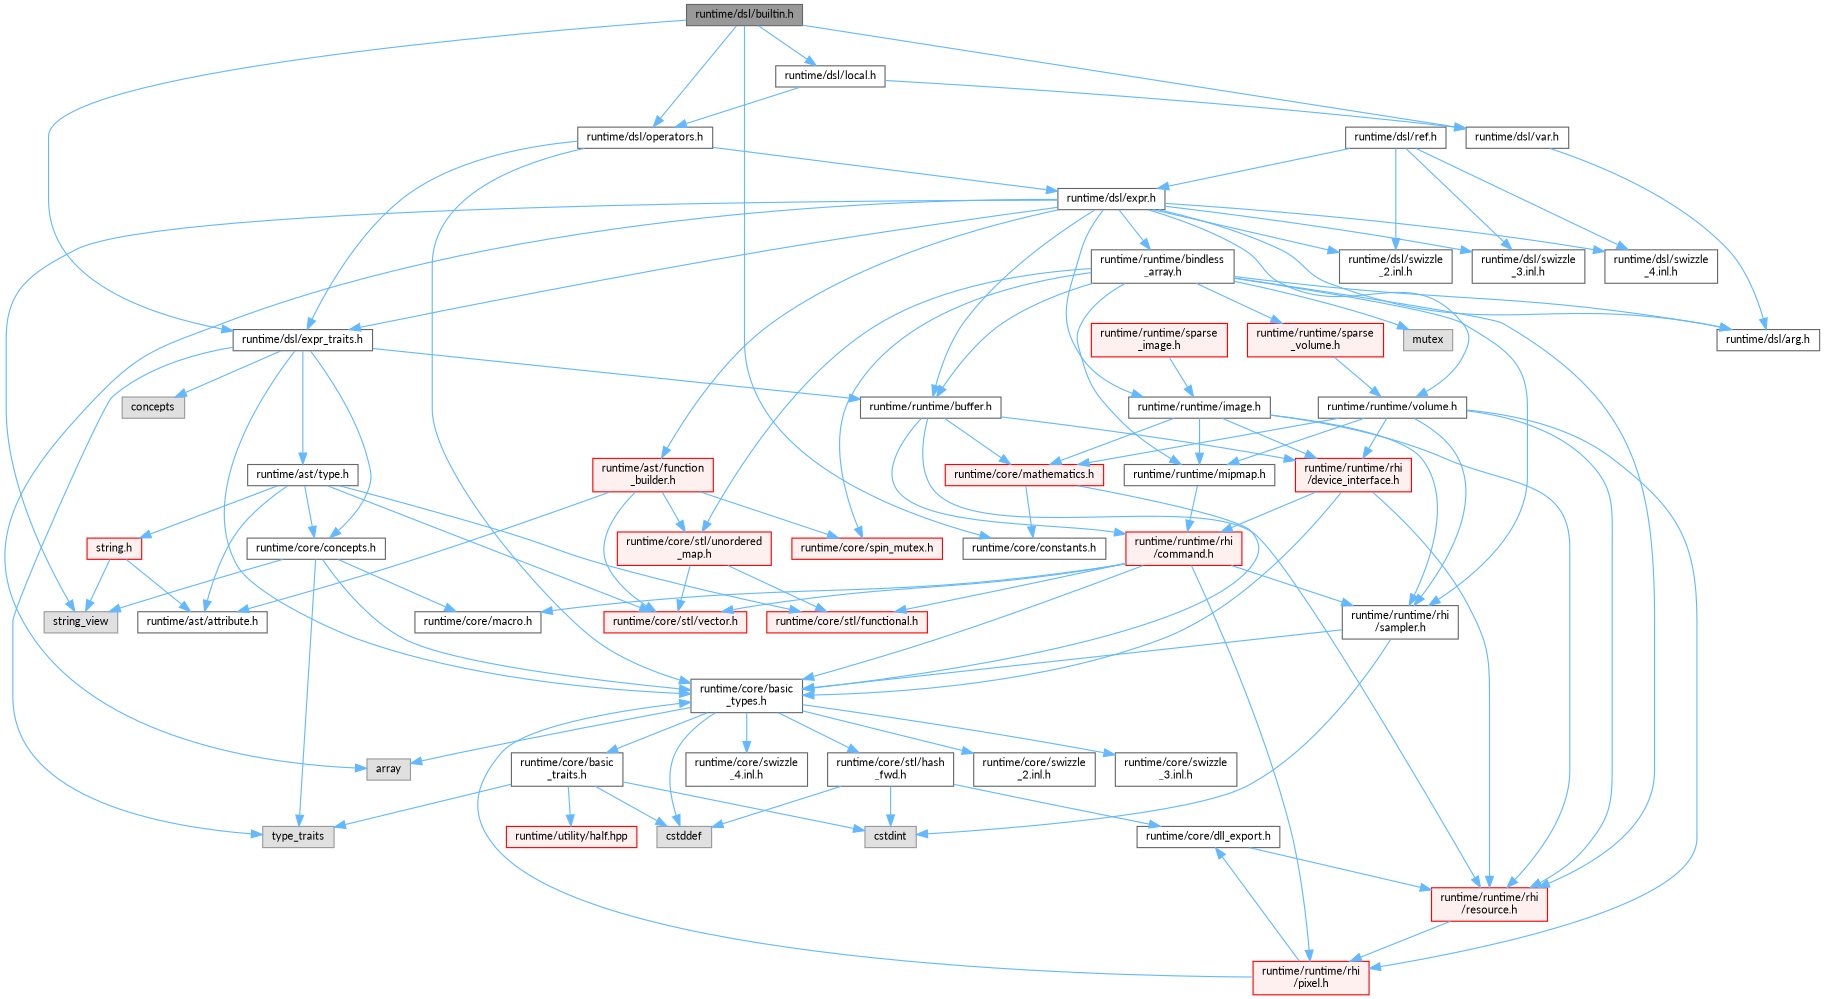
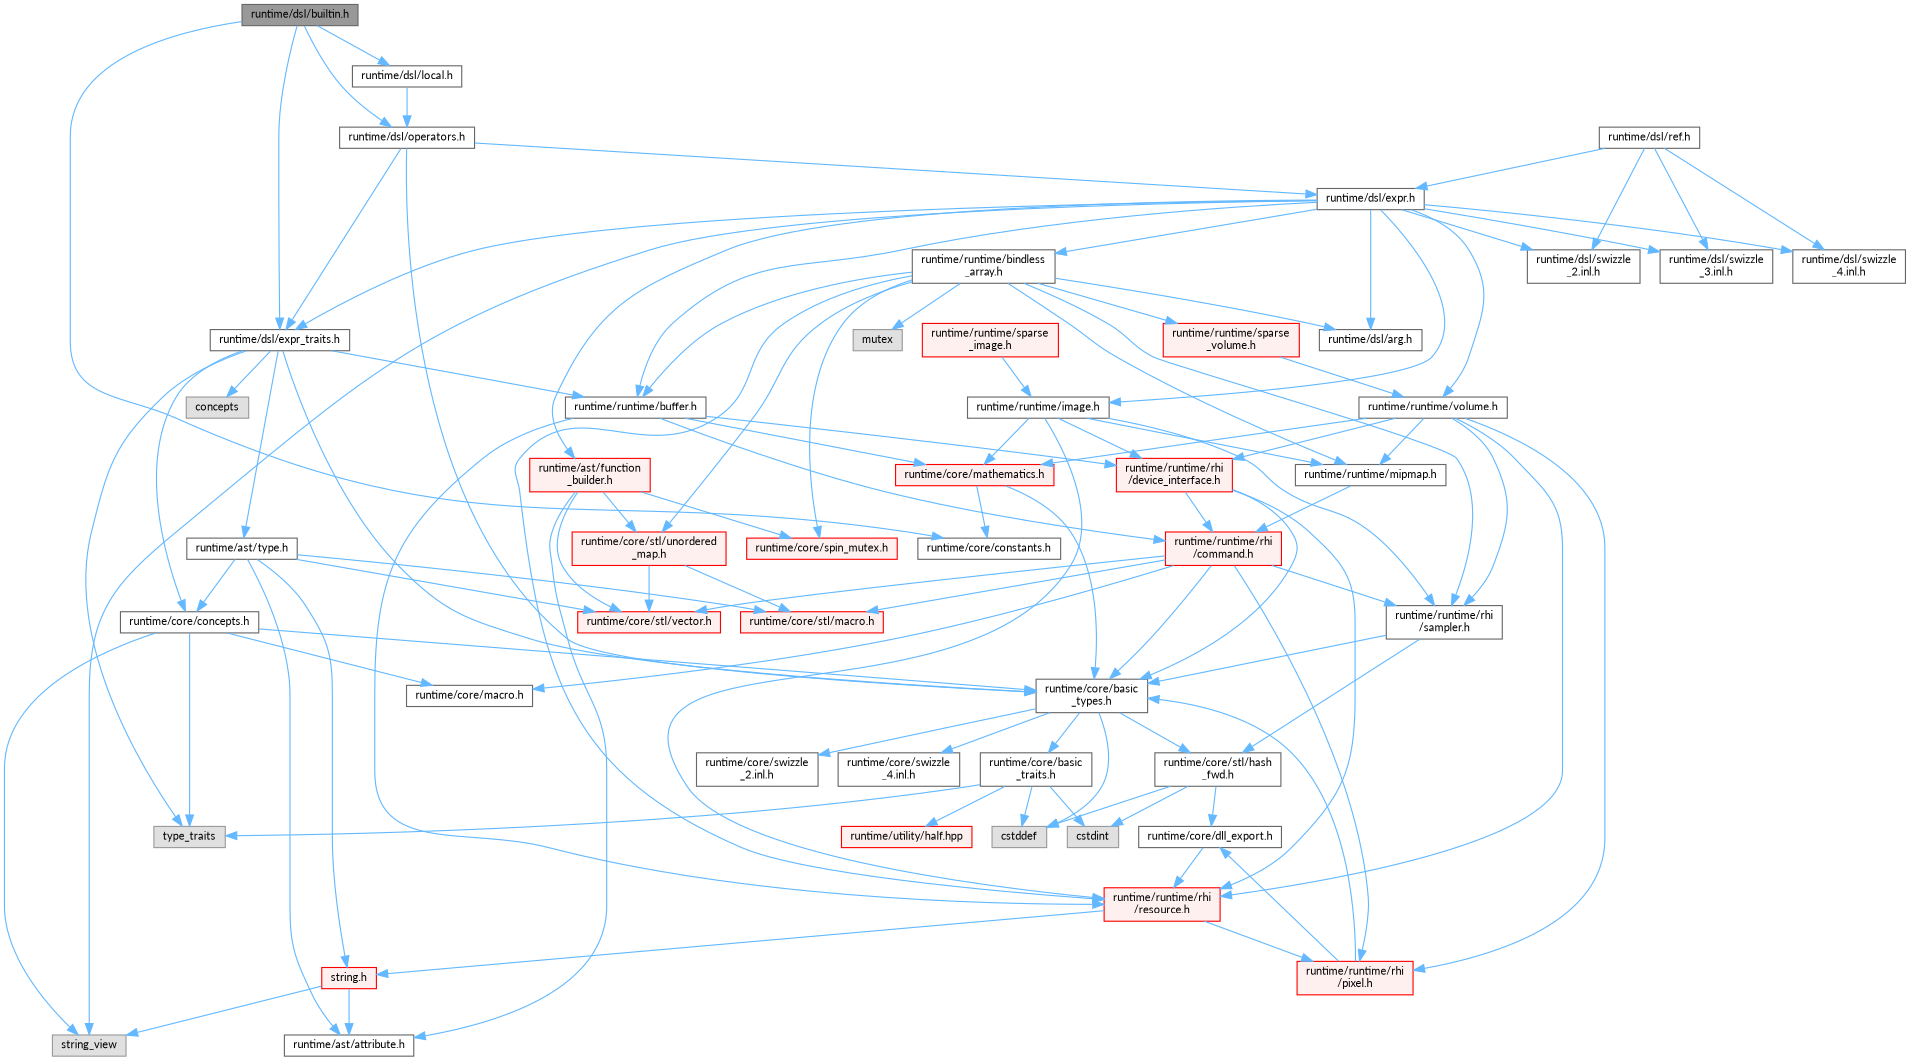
(1517, 138) -> none
(847, 622) -> (812, 622)
(389, 770) -> none
(1176, 770) -> none
(1191, 803) -> (1336, 693)
none -> (746, 942)
